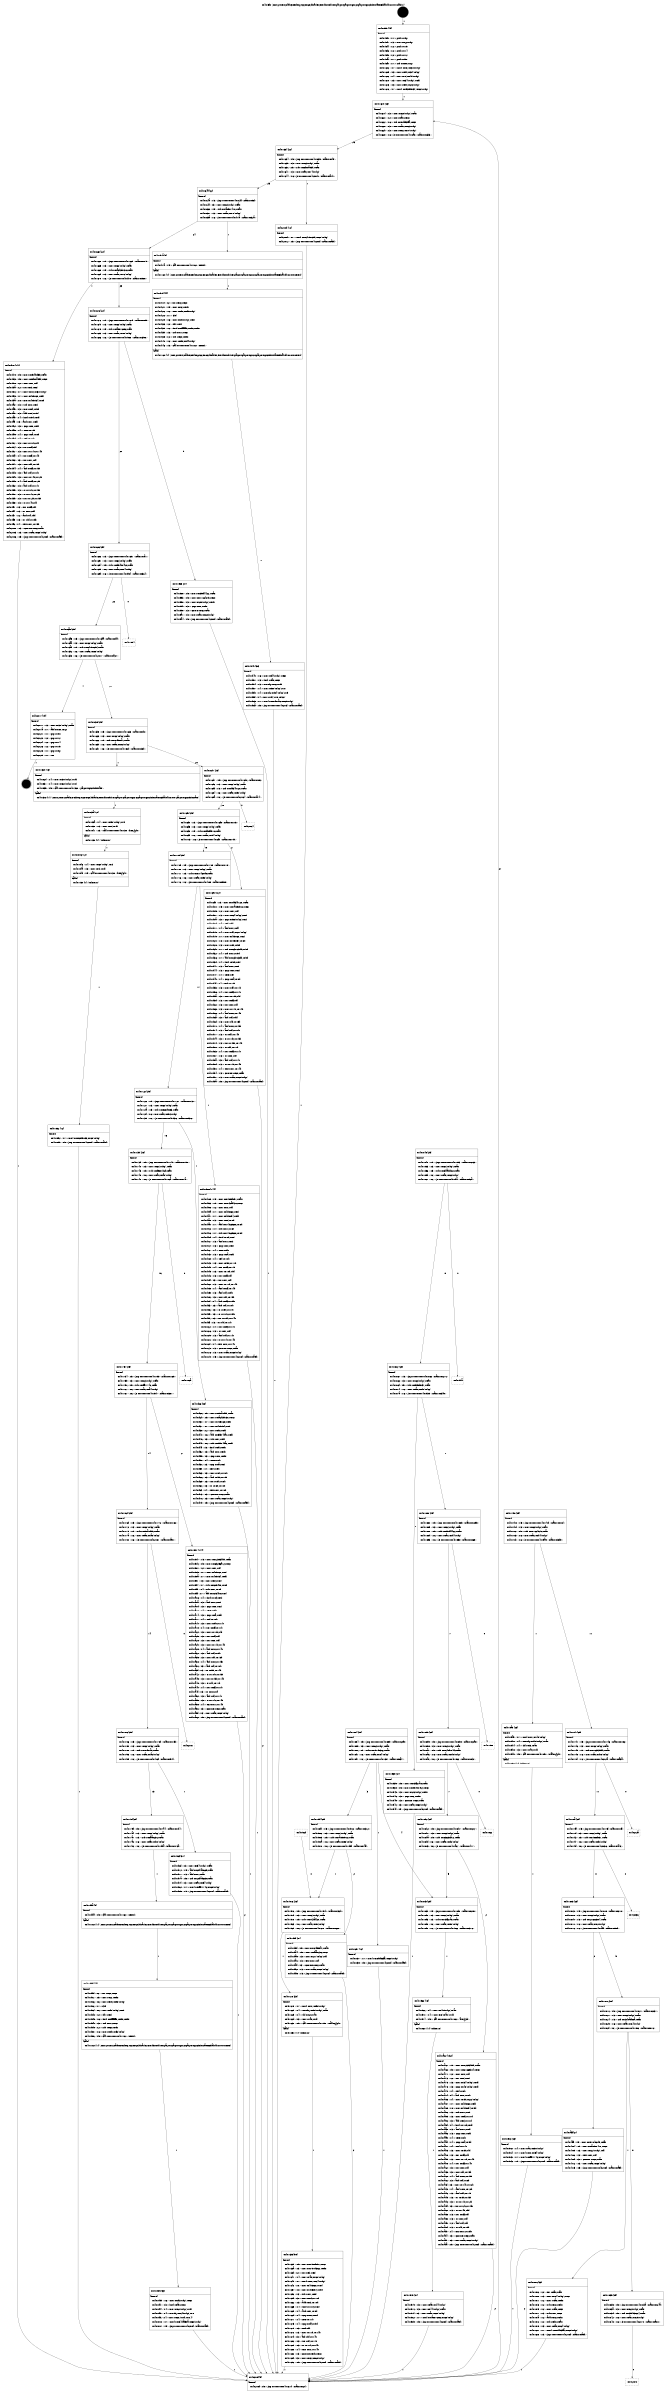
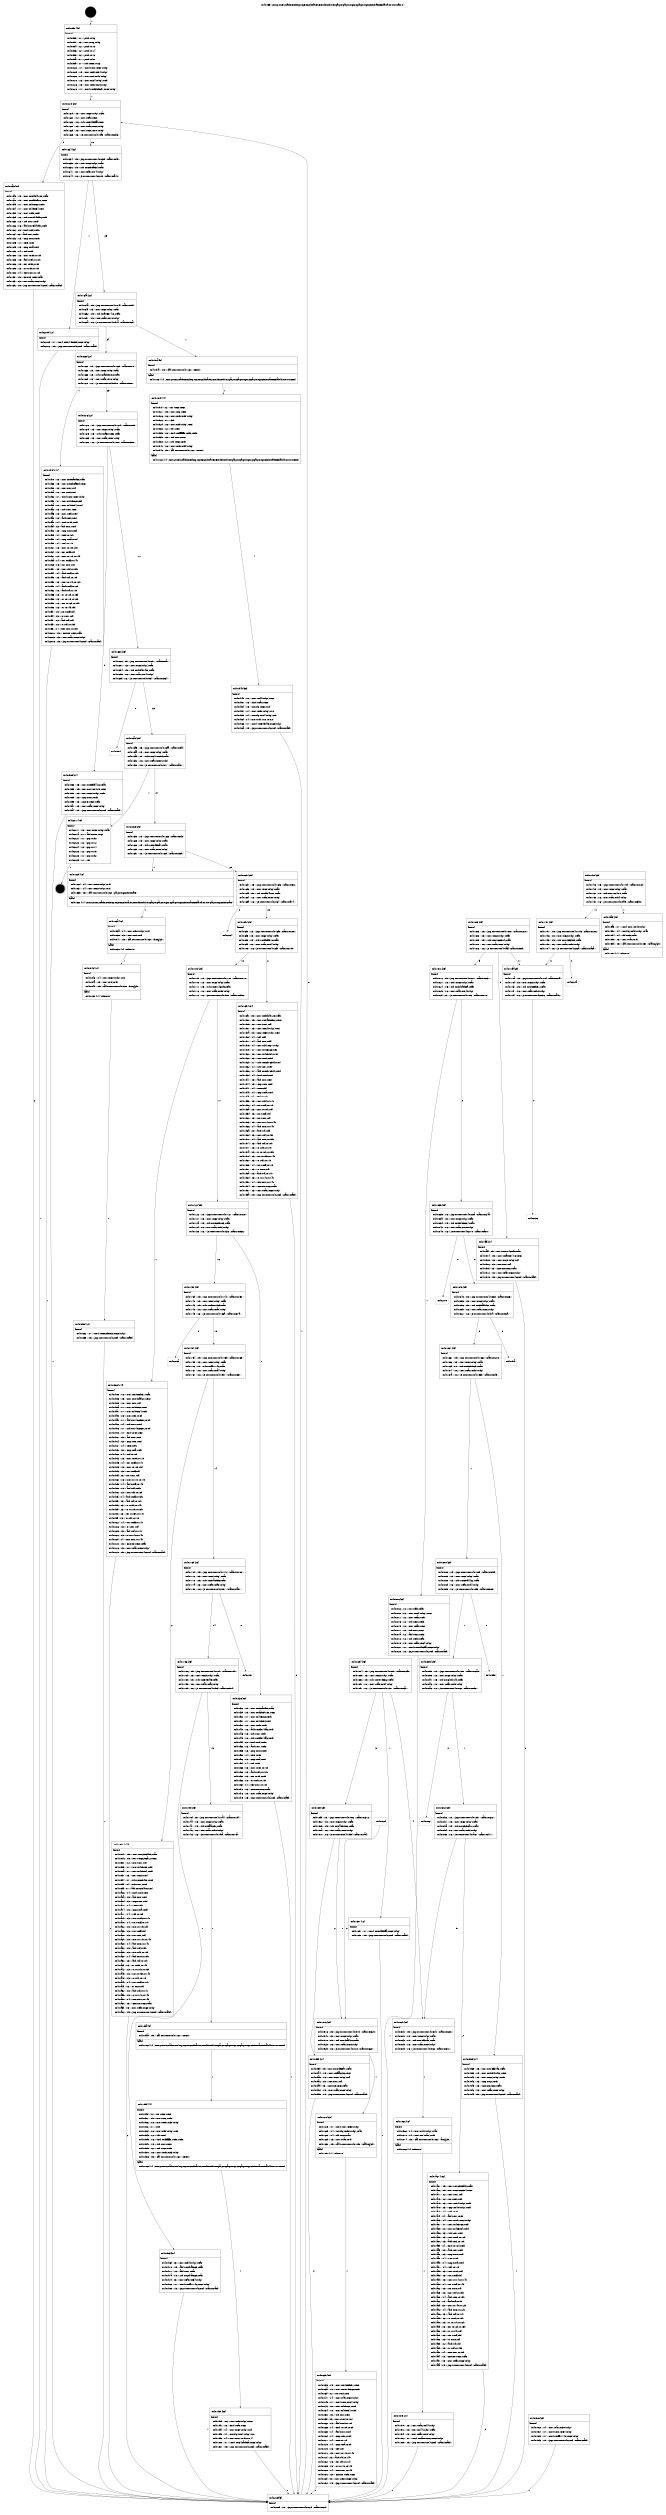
none -> (34, 236)
none -> (468, 1259)
(594, 1873) -> (515, 958)
(532, 1951) -> none
